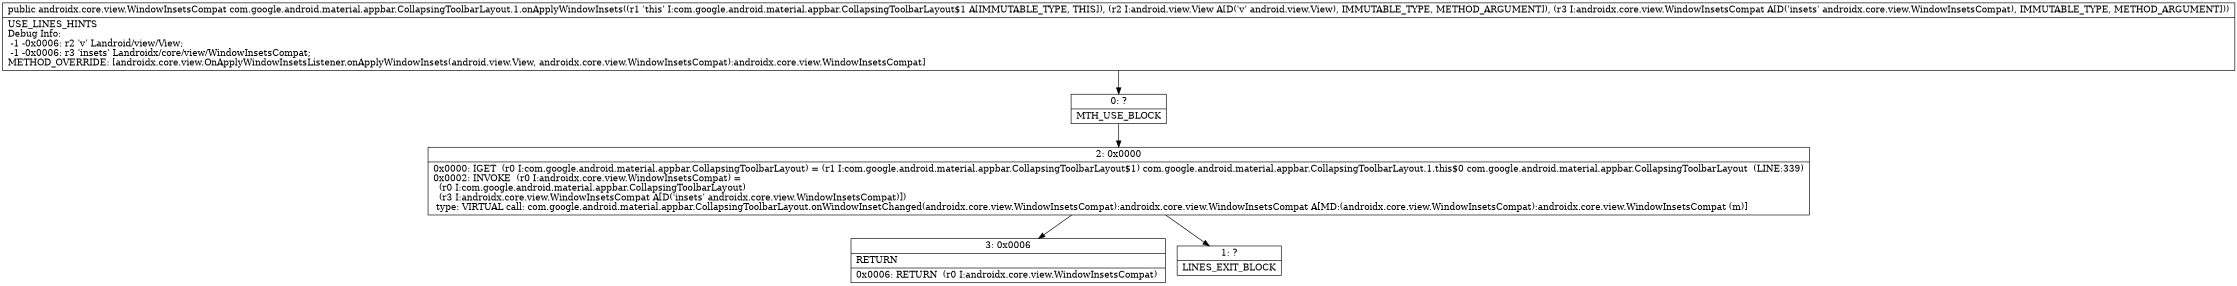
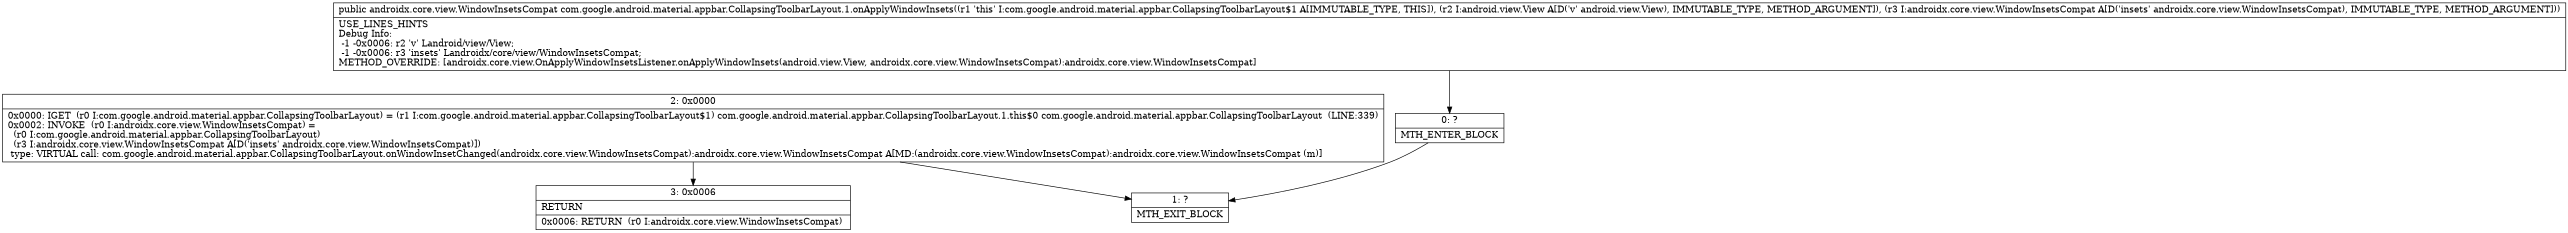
(1119, 116) -> (1450, 135)
(1119, 132) -> (1334, 180)
(1229, 268) -> (1180, 215)
